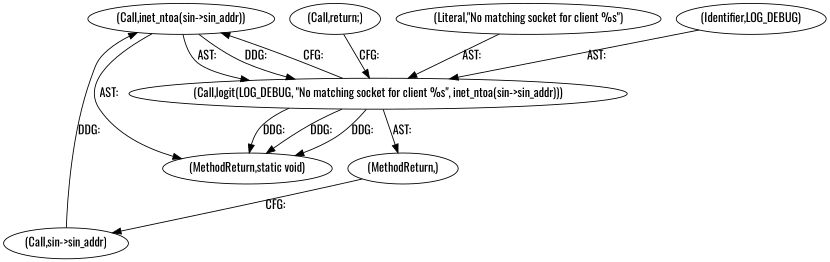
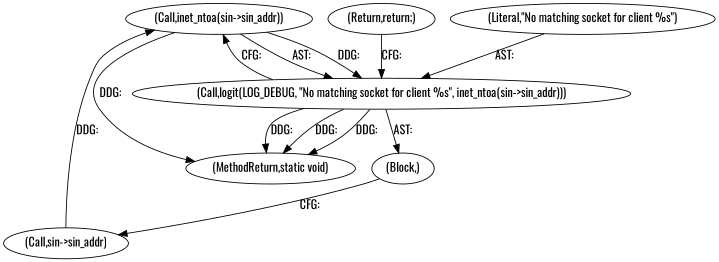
(335, 19) -> (382, 19)
(751, 19) -> none
(110, 94) -> (112, 94)
(403, 169) -> (403, 169)
